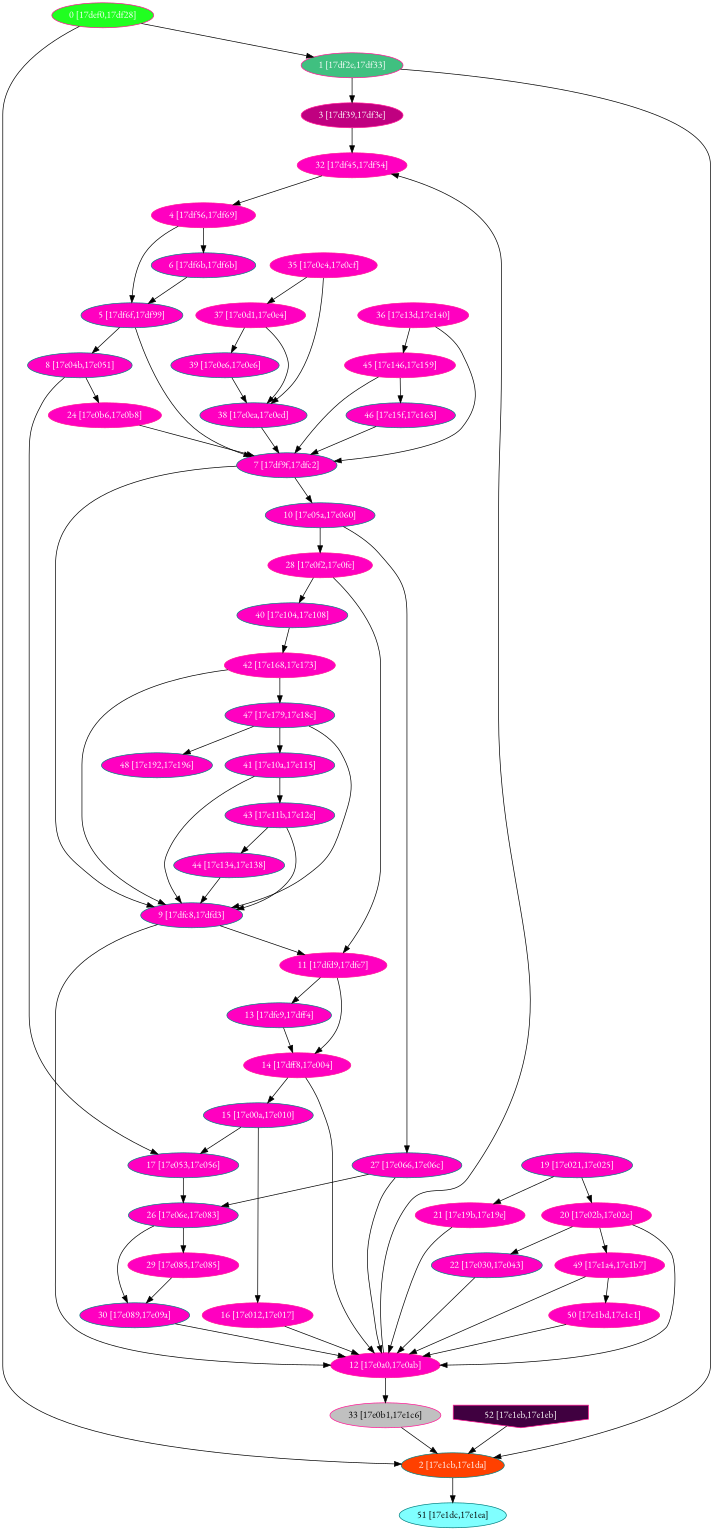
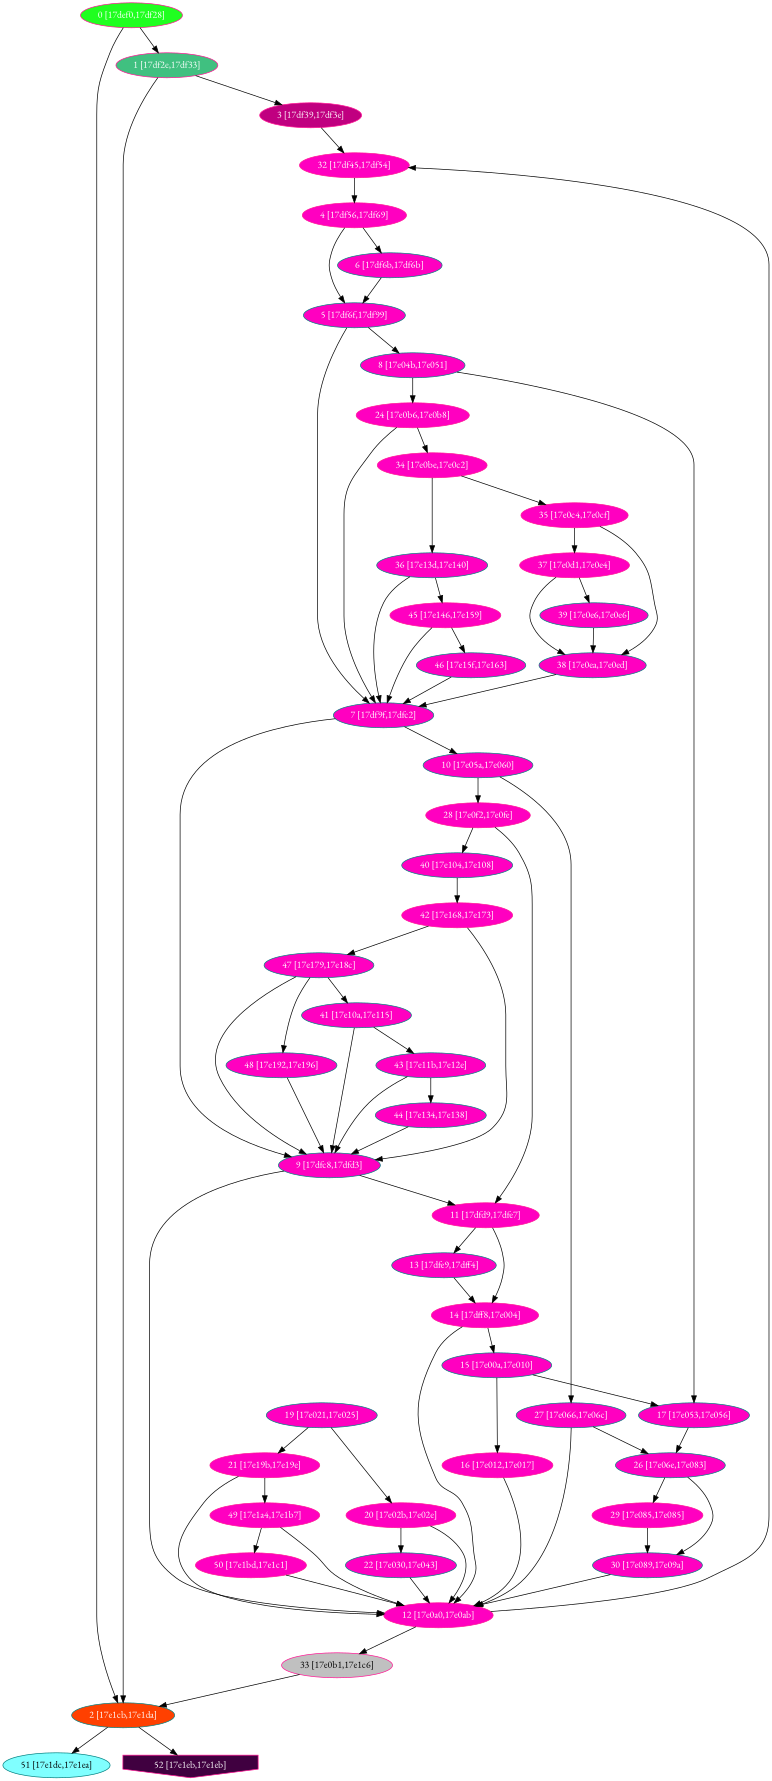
(413, 315) -> (432, 565)
none -> (432, 465)
none -> (304, 1112)
(602, 1237) -> (265, 1487)
(490, 1438) -> (155, 1739)
